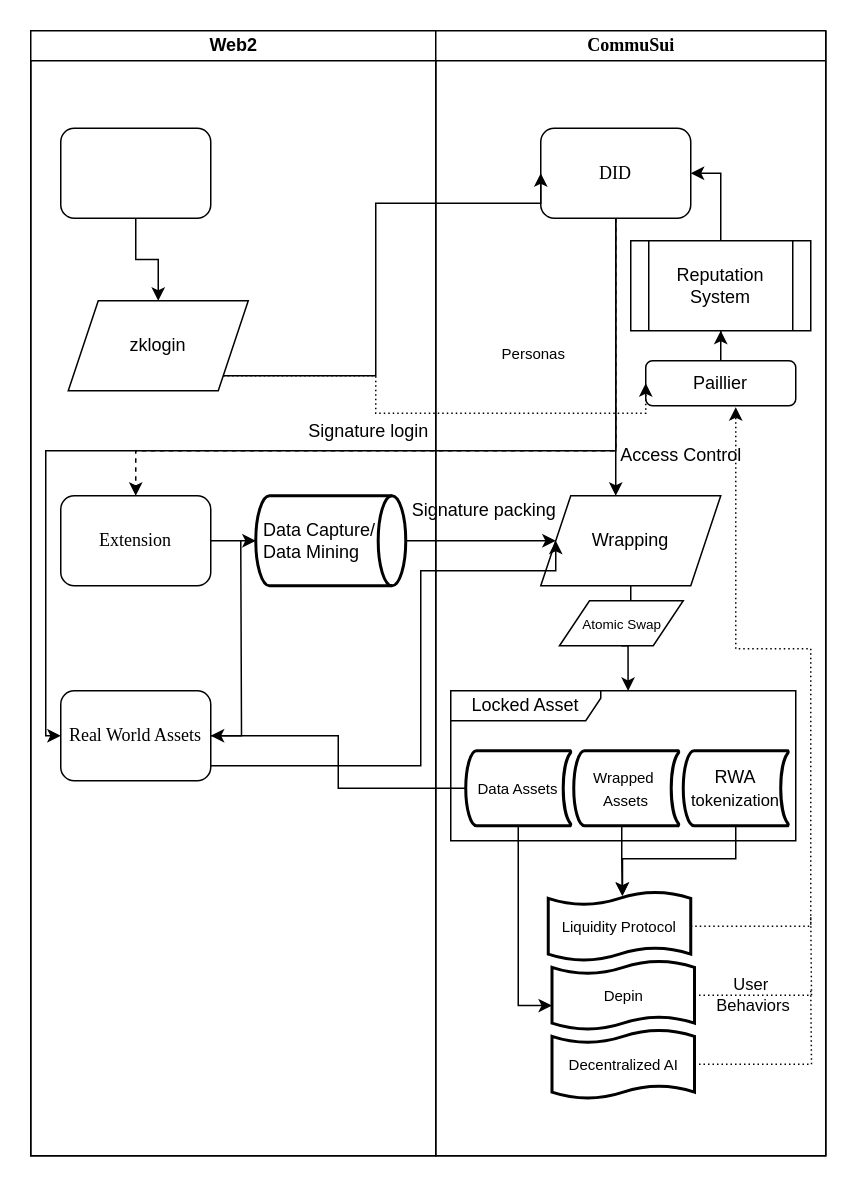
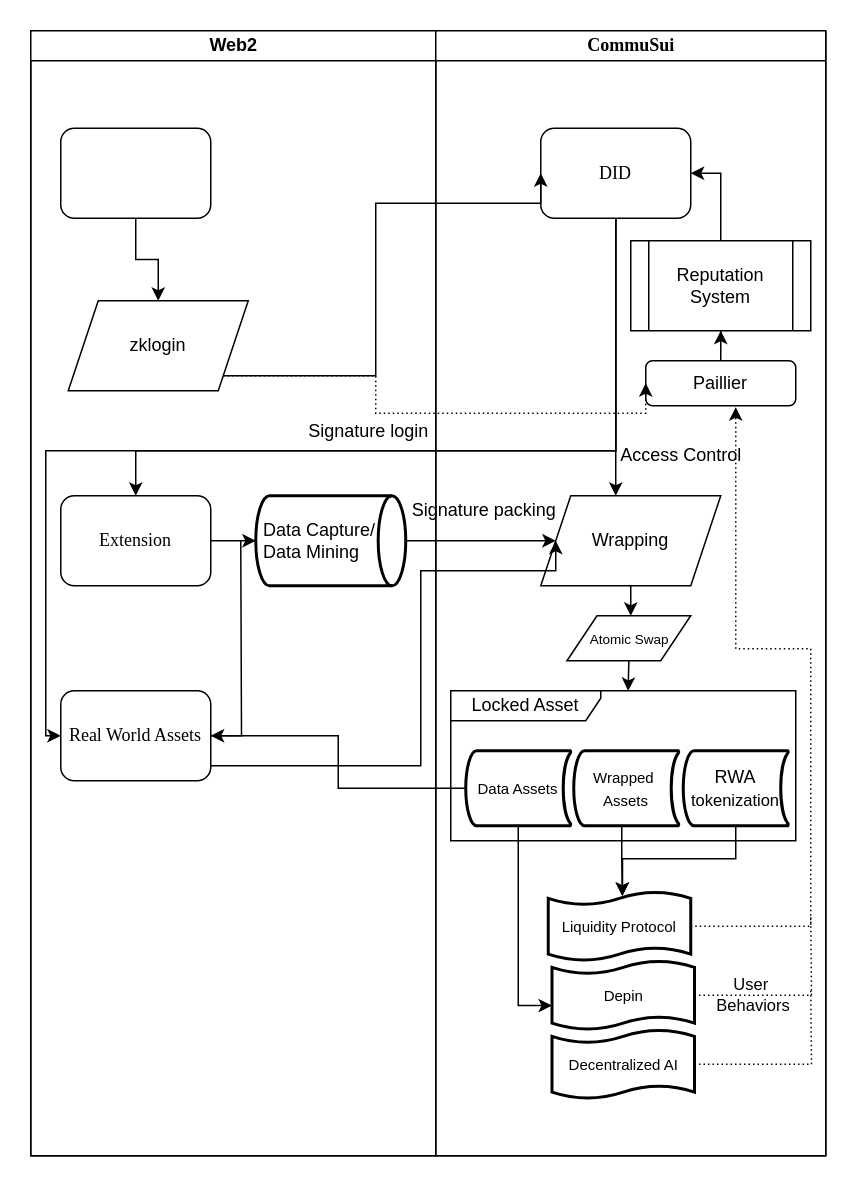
(533, 353) -> none
(136, 468) -> (136, 468)
(621, 623) -> (629, 638)
